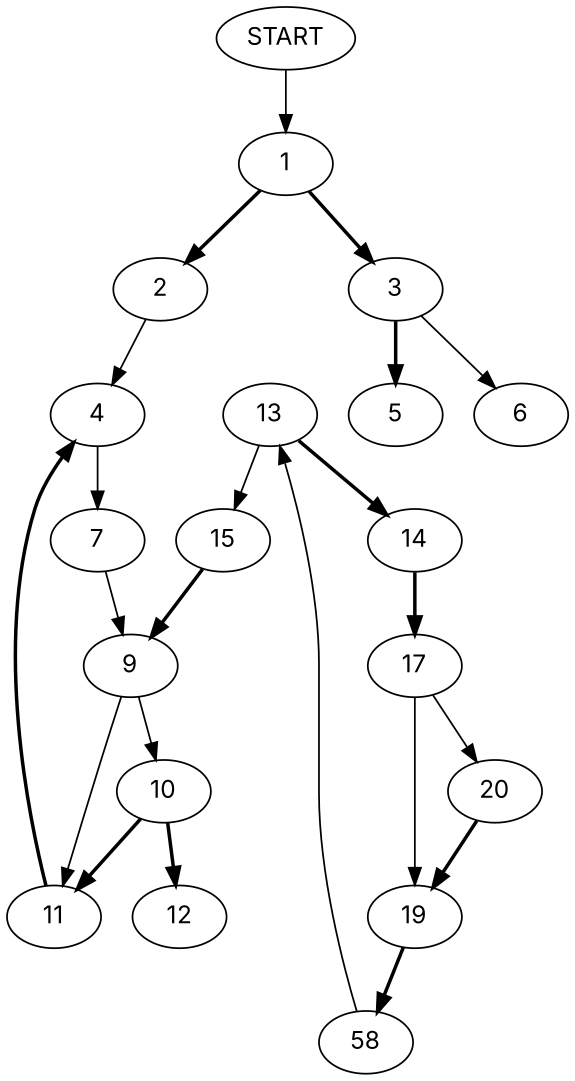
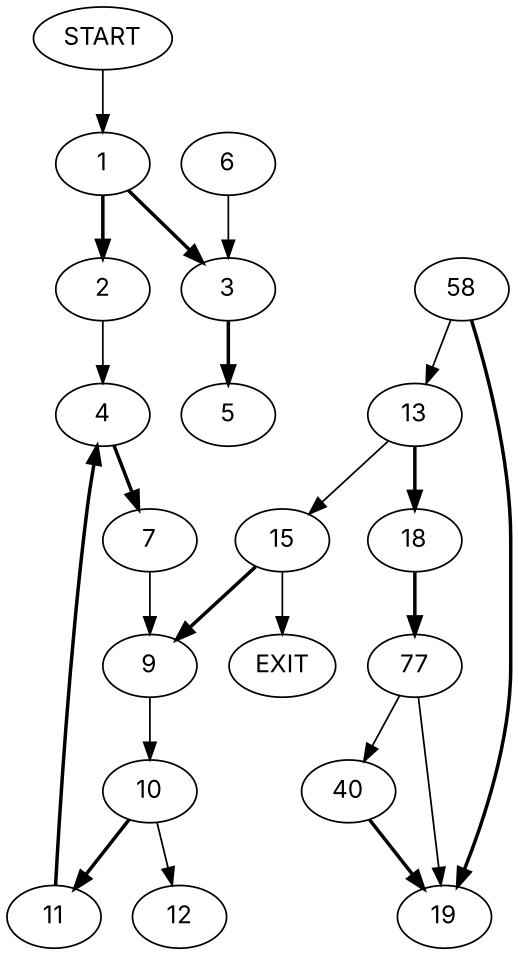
(452, 346) -> (228, 218)
(98, 469) -> (123, 469)
(415, 540) -> (415, 540)
none -> (282, 666)
(415, 666) -> (415, 666)
(94, 783) -> none
(495, 791) -> (349, 791)
(171, 845) -> (163, 845)
(394, 971) -> (511, 596)
